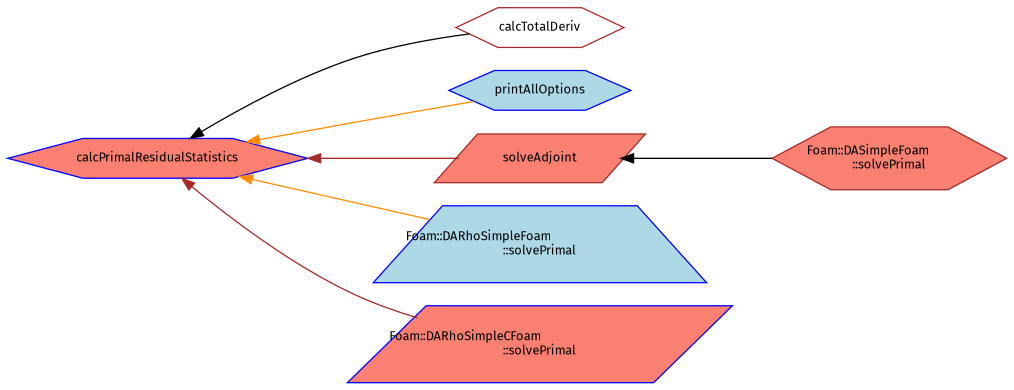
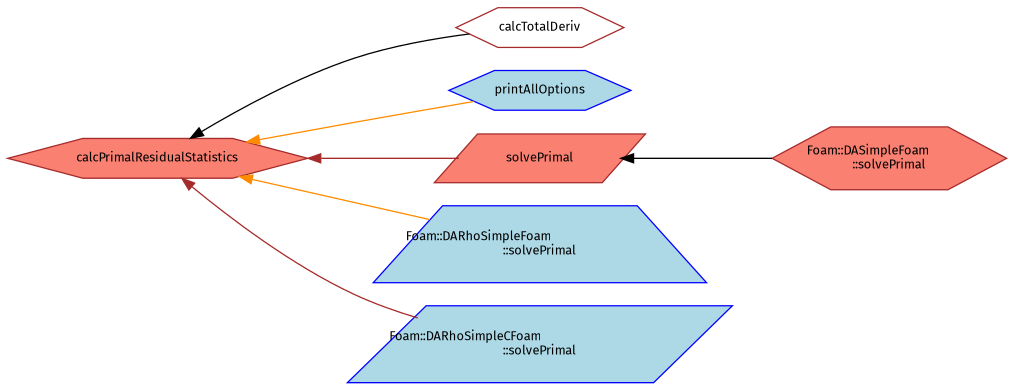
(158, 158) -> (158, 158)
(540, 158) -> (540, 158)
(540, 344) -> (540, 344)
